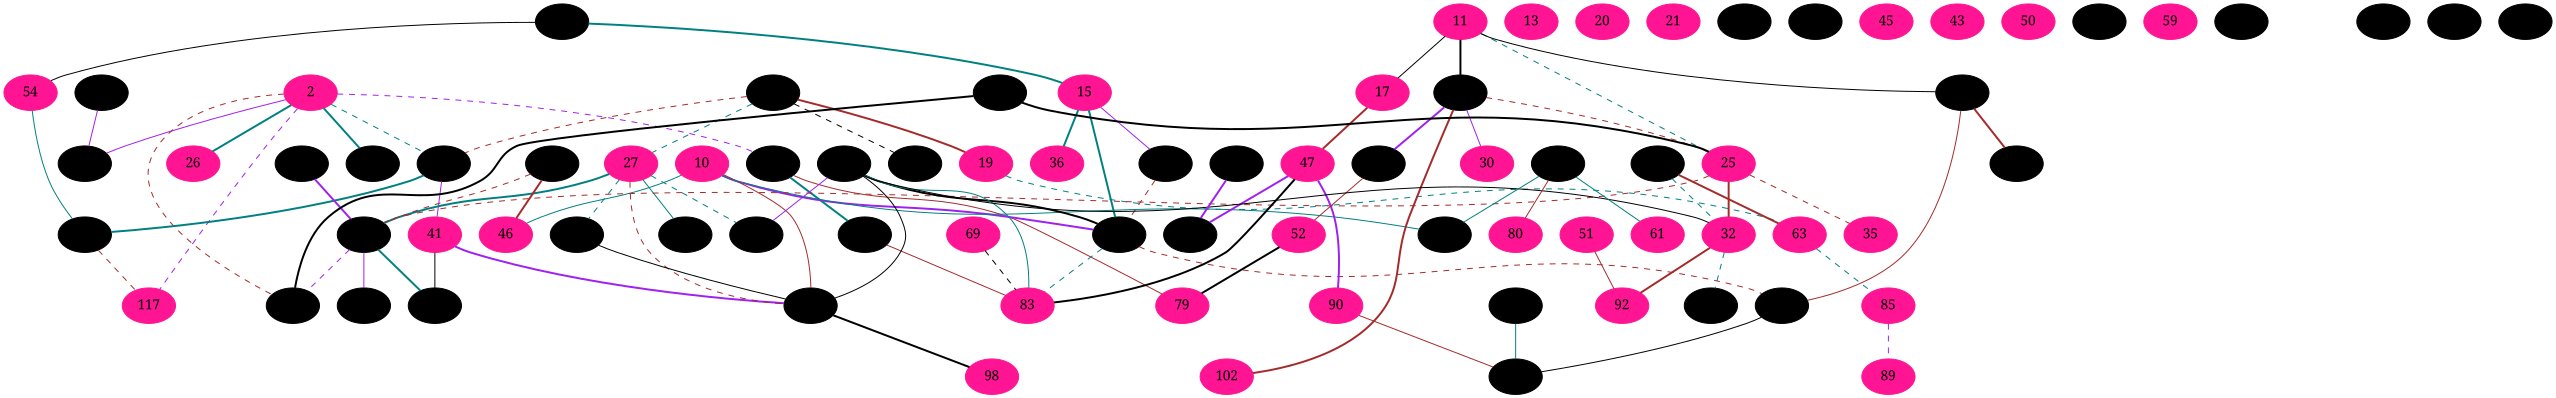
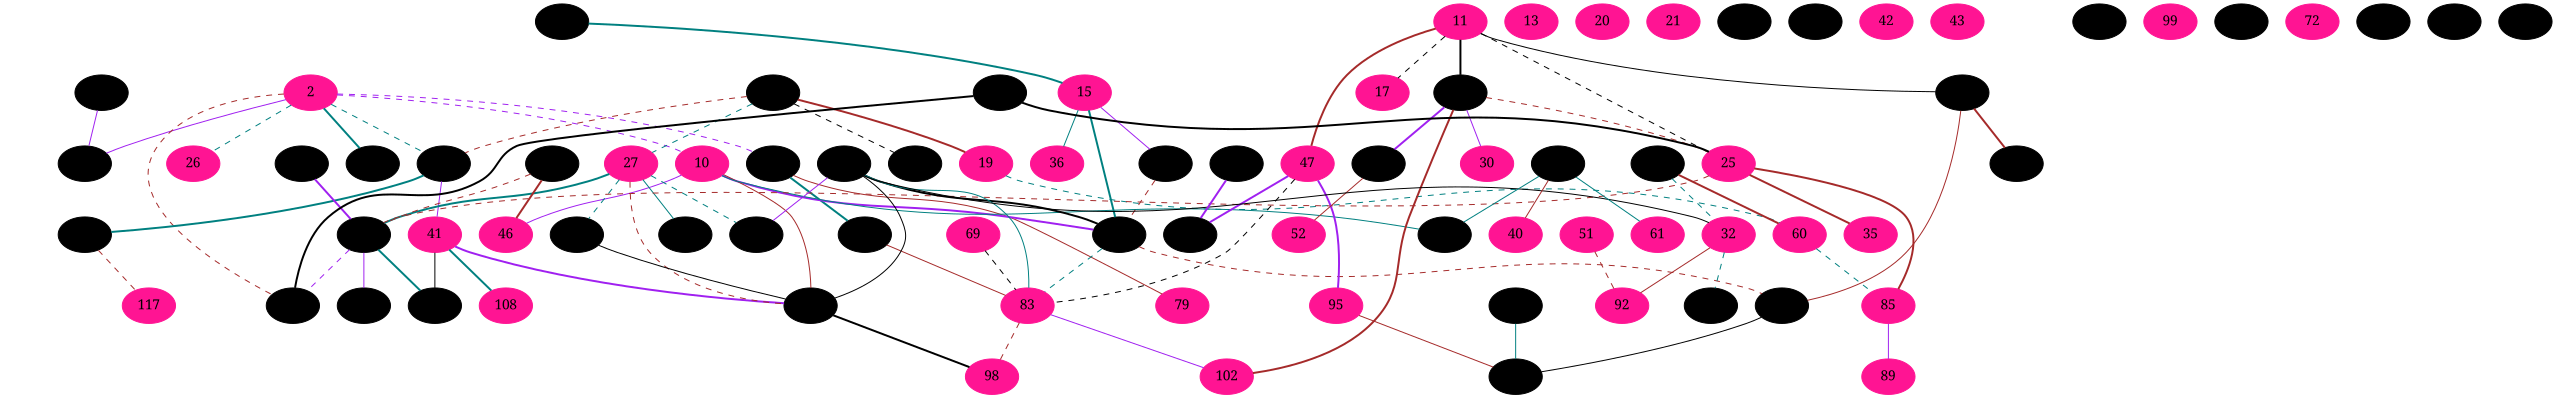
(1886, 22) -> (1886, 22)
(2028, 22) -> none
(2170, 22) -> (2170, 22)
none -> (2312, 22)
(1421, 57) -> (1421, 57)
(31, 93) -> none
(1595, 93) -> (1595, 93)
(252, 128) -> (252, 128)
(1071, 128) -> (1071, 128)
(1342, 131) -> (1355, 68)
(1729, 192) -> (1870, 196)
(227, 197) -> (511, 113)
(1800, 199) -> (1800, 199)
(588, 203) -> (588, 203)
(1516, 235) -> (1516, 235)
(1800, 235) -> (1800, 235)
(1679, 268) -> (1679, 268)
(1190, 270) -> (1190, 270)
(1605, 272) -> (1605, 272)
(1233, 275) -> none
none -> (506, 306)
(1336, 306) -> (1336, 306)
none -> (1010, 341)
none -> (1127, 341)
(1888, 341) -> (1888, 341)
